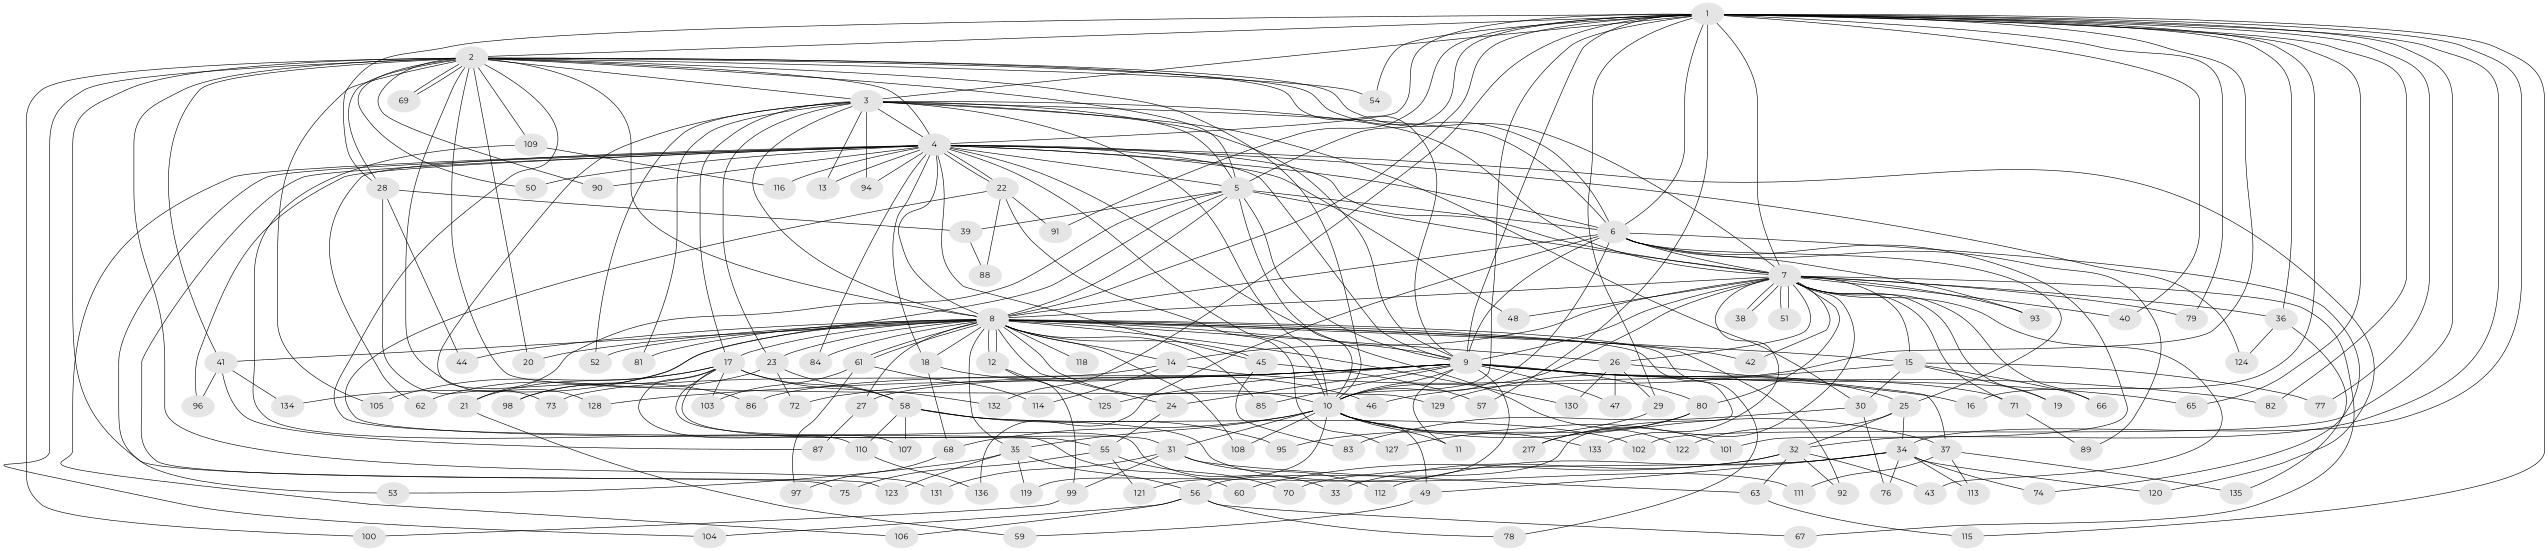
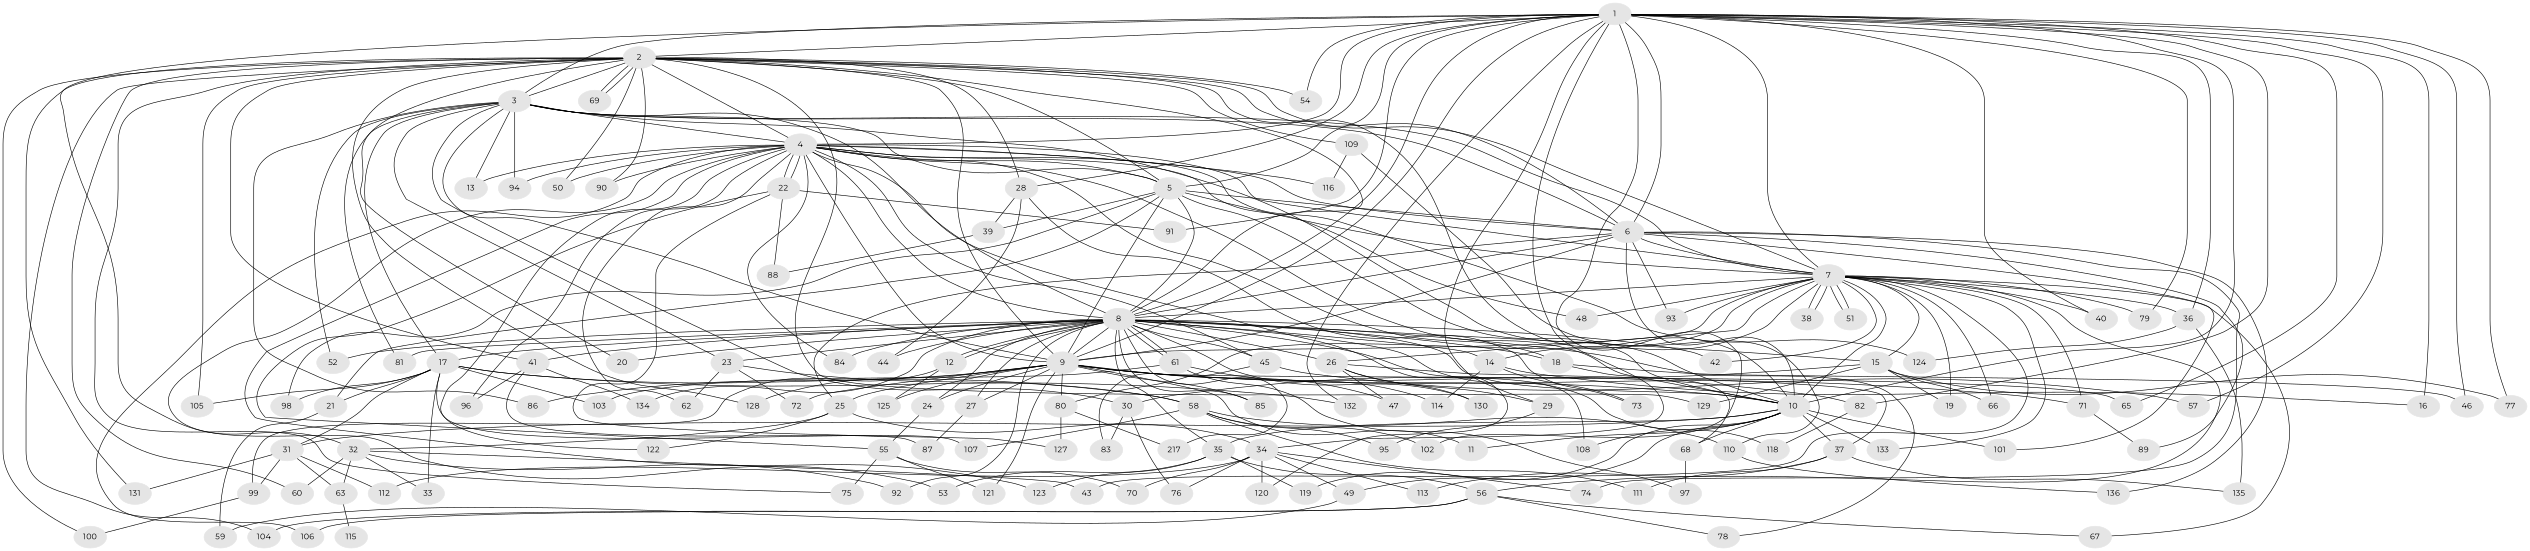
(2545, 137) -> none
none -> (1821, 426)
